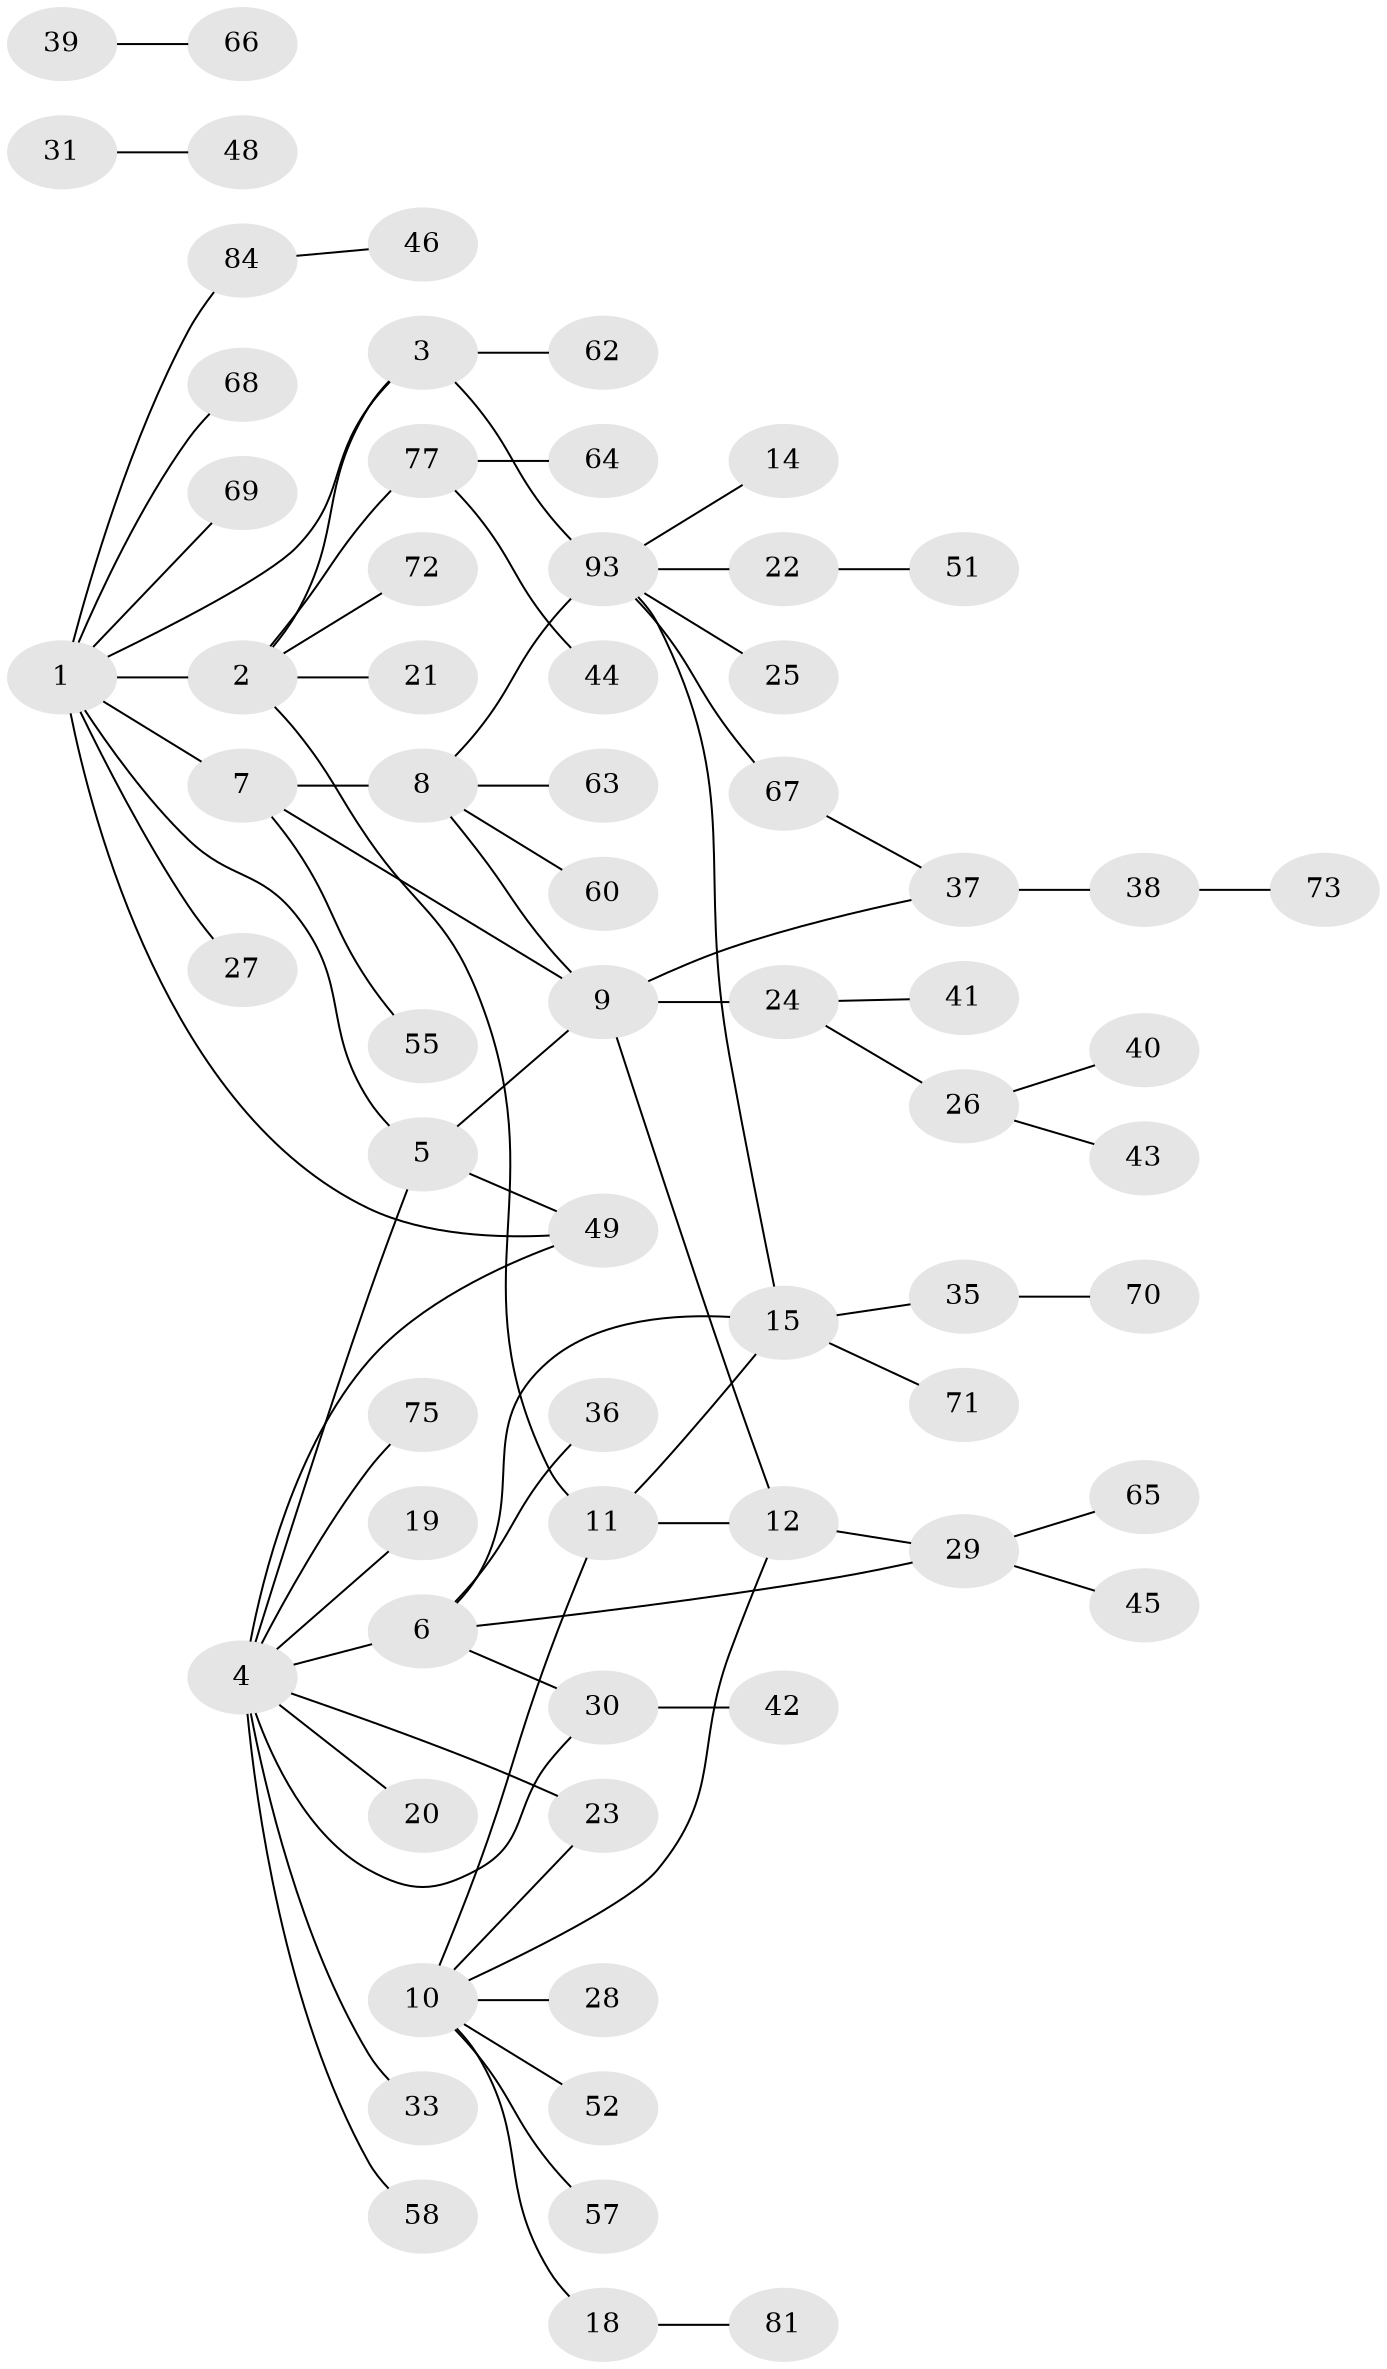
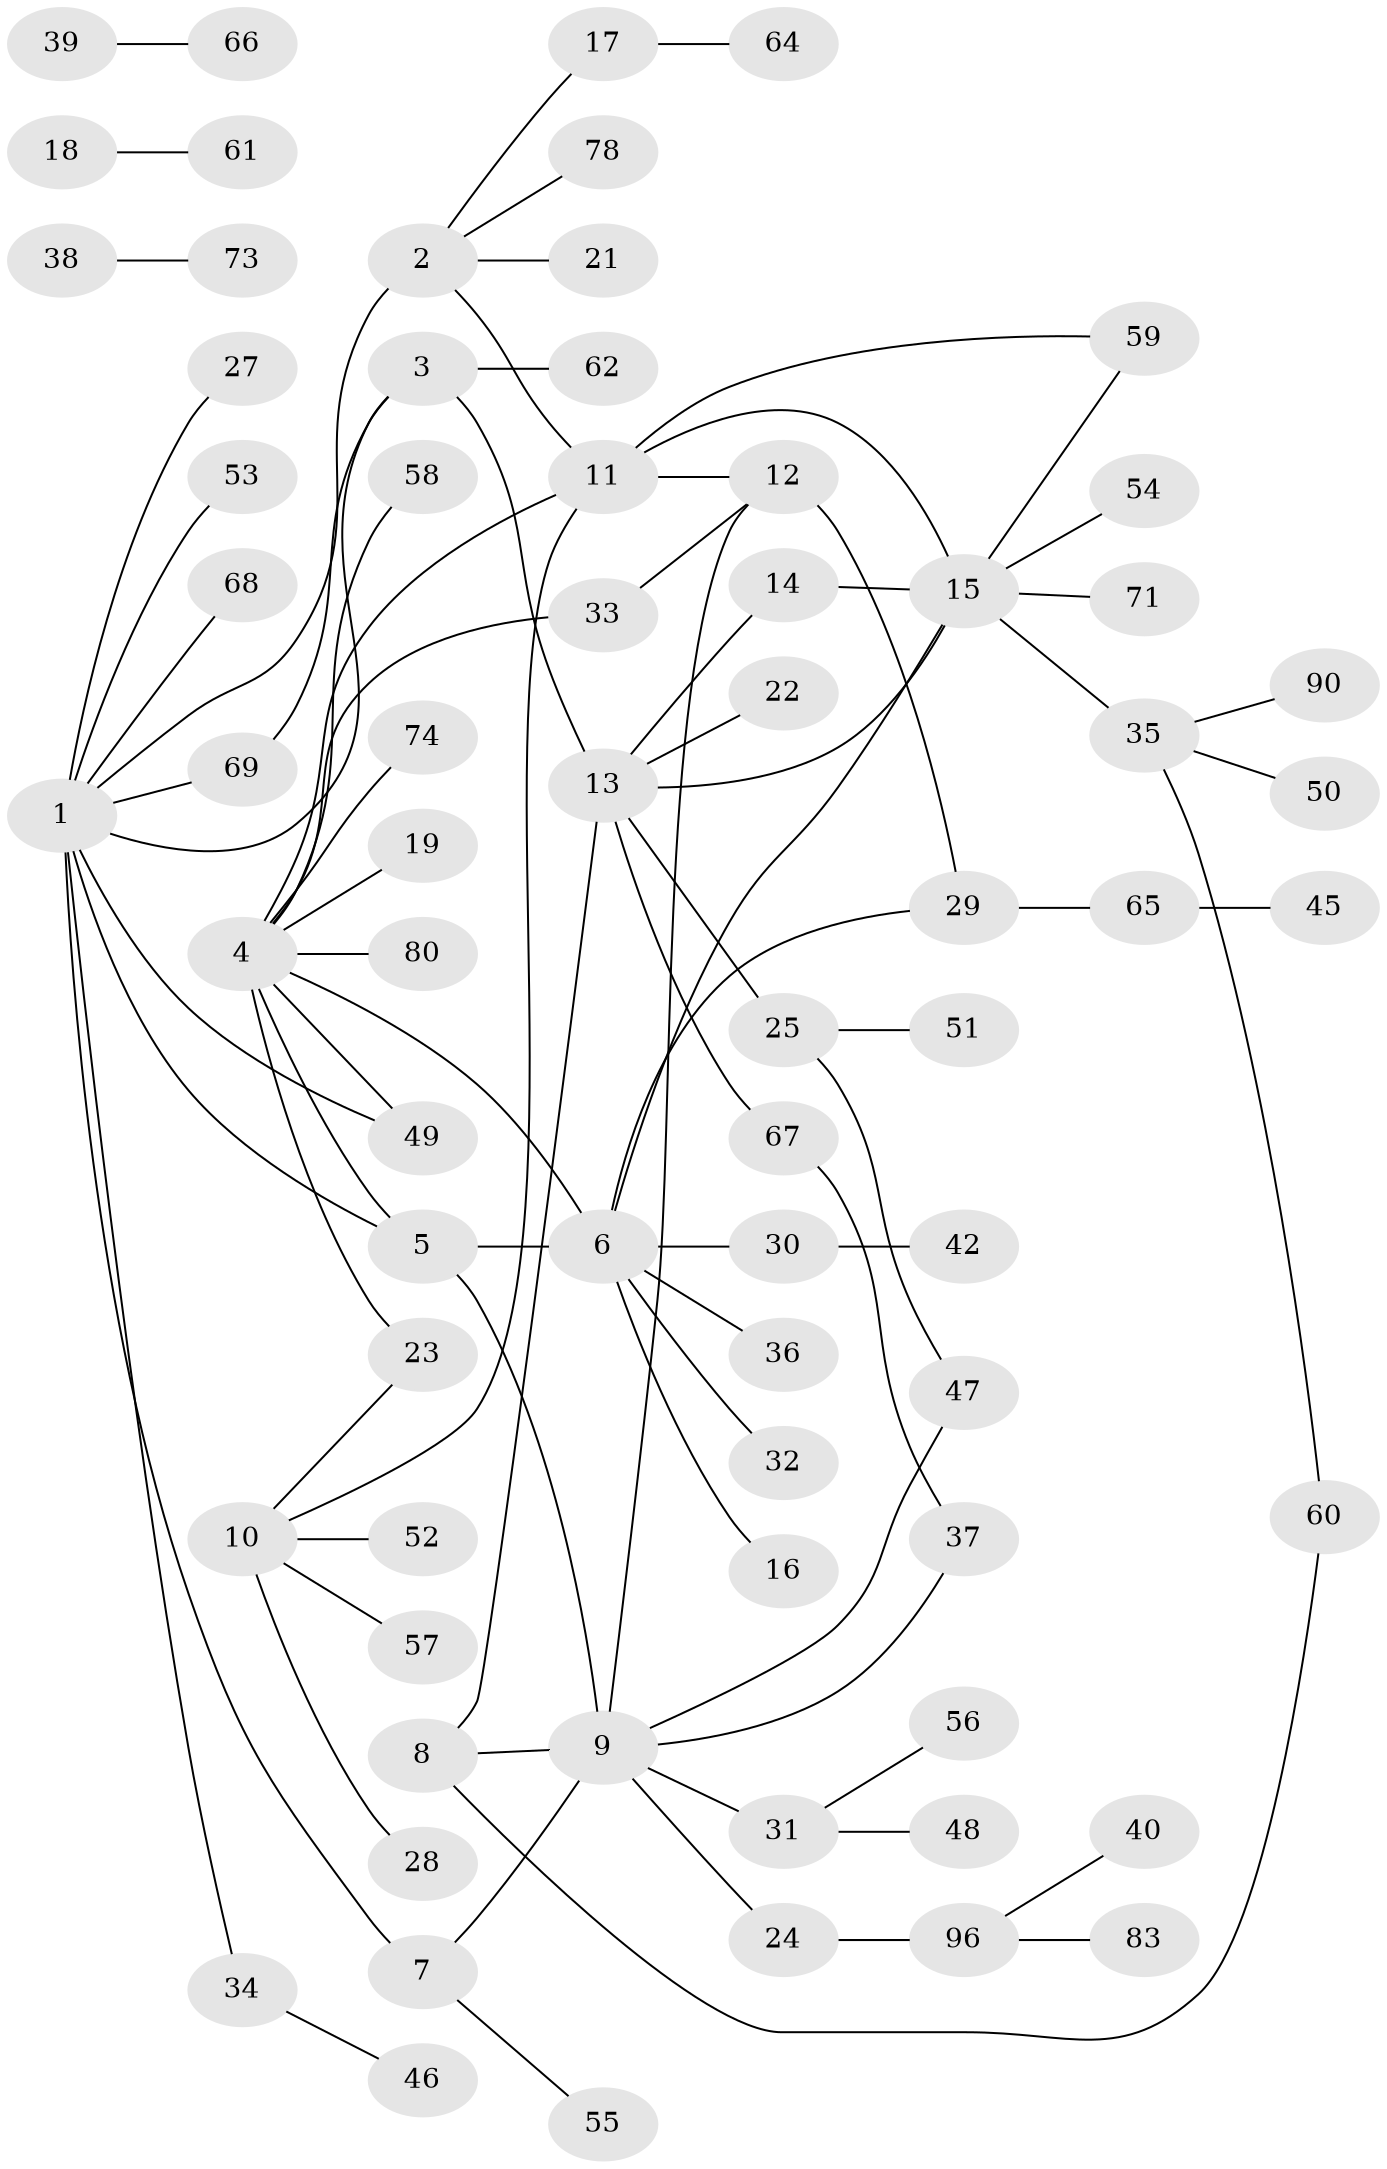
(243, 261) -> (243, 1990)
none -> (1144, 339)
(423, 461) -> (603, 44)
none -> (243, 477)
none -> (1144, 491)
(328, 528) -> (326, 614)
(423, 569) -> (603, 152)
(603, 569) -> (603, 786)
(874, 569) -> (874, 1030)
none -> (881, 588)
(603, 677) -> none
(319, 786) -> none
(603, 786) -> none
none -> (1325, 794)
(1055, 890) -> none
(964, 998) -> none
(964, 1106) -> (964, 1940)
none -> (1264, 1120)
(1144, 1158) -> (1144, 1940)
(522, 1196) -> (508, 1247)
(1144, 1297) -> (1325, 685)
none -> (964, 1393)
(423, 1415) -> (423, 738)
none -> (784, 1463)
none -> (784, 1571)
(1055, 1578) -> (1235, 908)
none -> (964, 1724)
none -> (693, 1790)
(423, 1816) -> (423, 954)
(688, 1822) -> (693, 546)
(407, 1885) -> (368, 628)
(513, 2162) -> none
(784, 2325) -> (243, 152)
